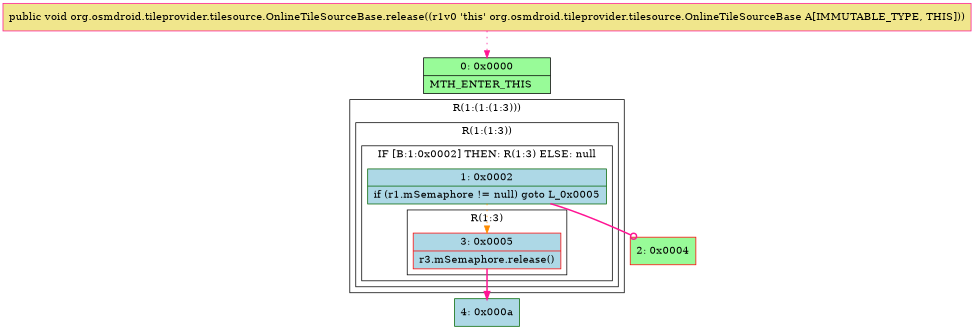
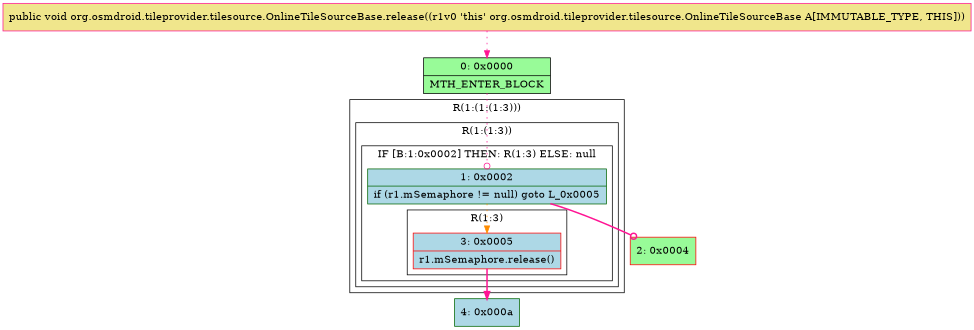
(481, 84) -> (487, 84)
none -> (487, 128)
(487, 260) -> (487, 260)
